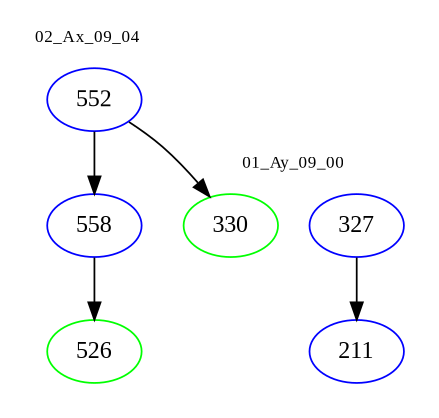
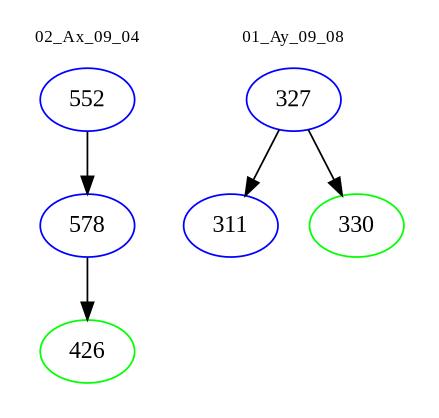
(294, 163) -> (294, 38)
(181, 164) -> (321, 155)
(94, 226) -> (87, 226)
(94, 351) -> (87, 351)
(357, 351) -> (231, 226)
